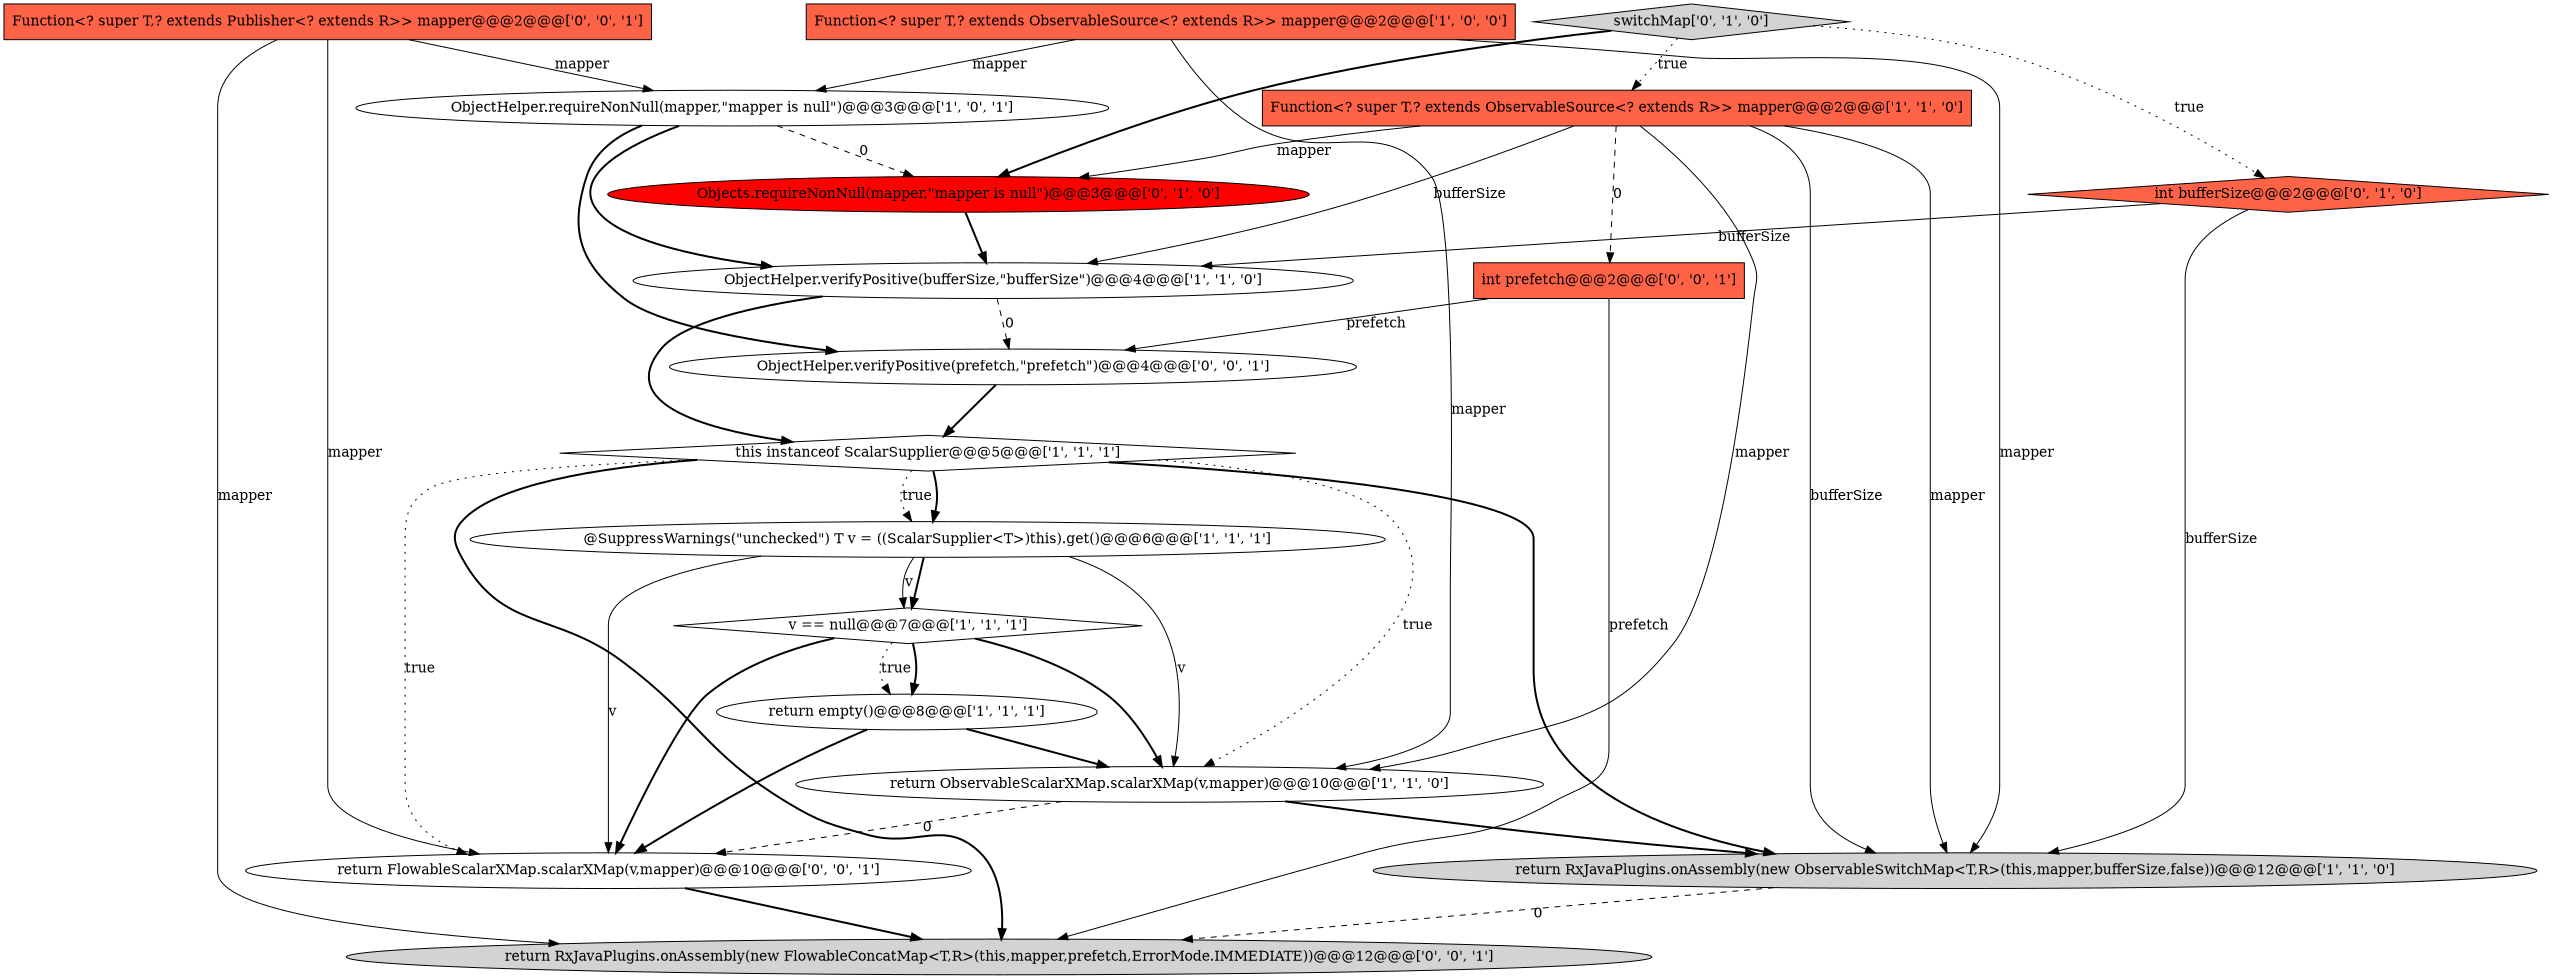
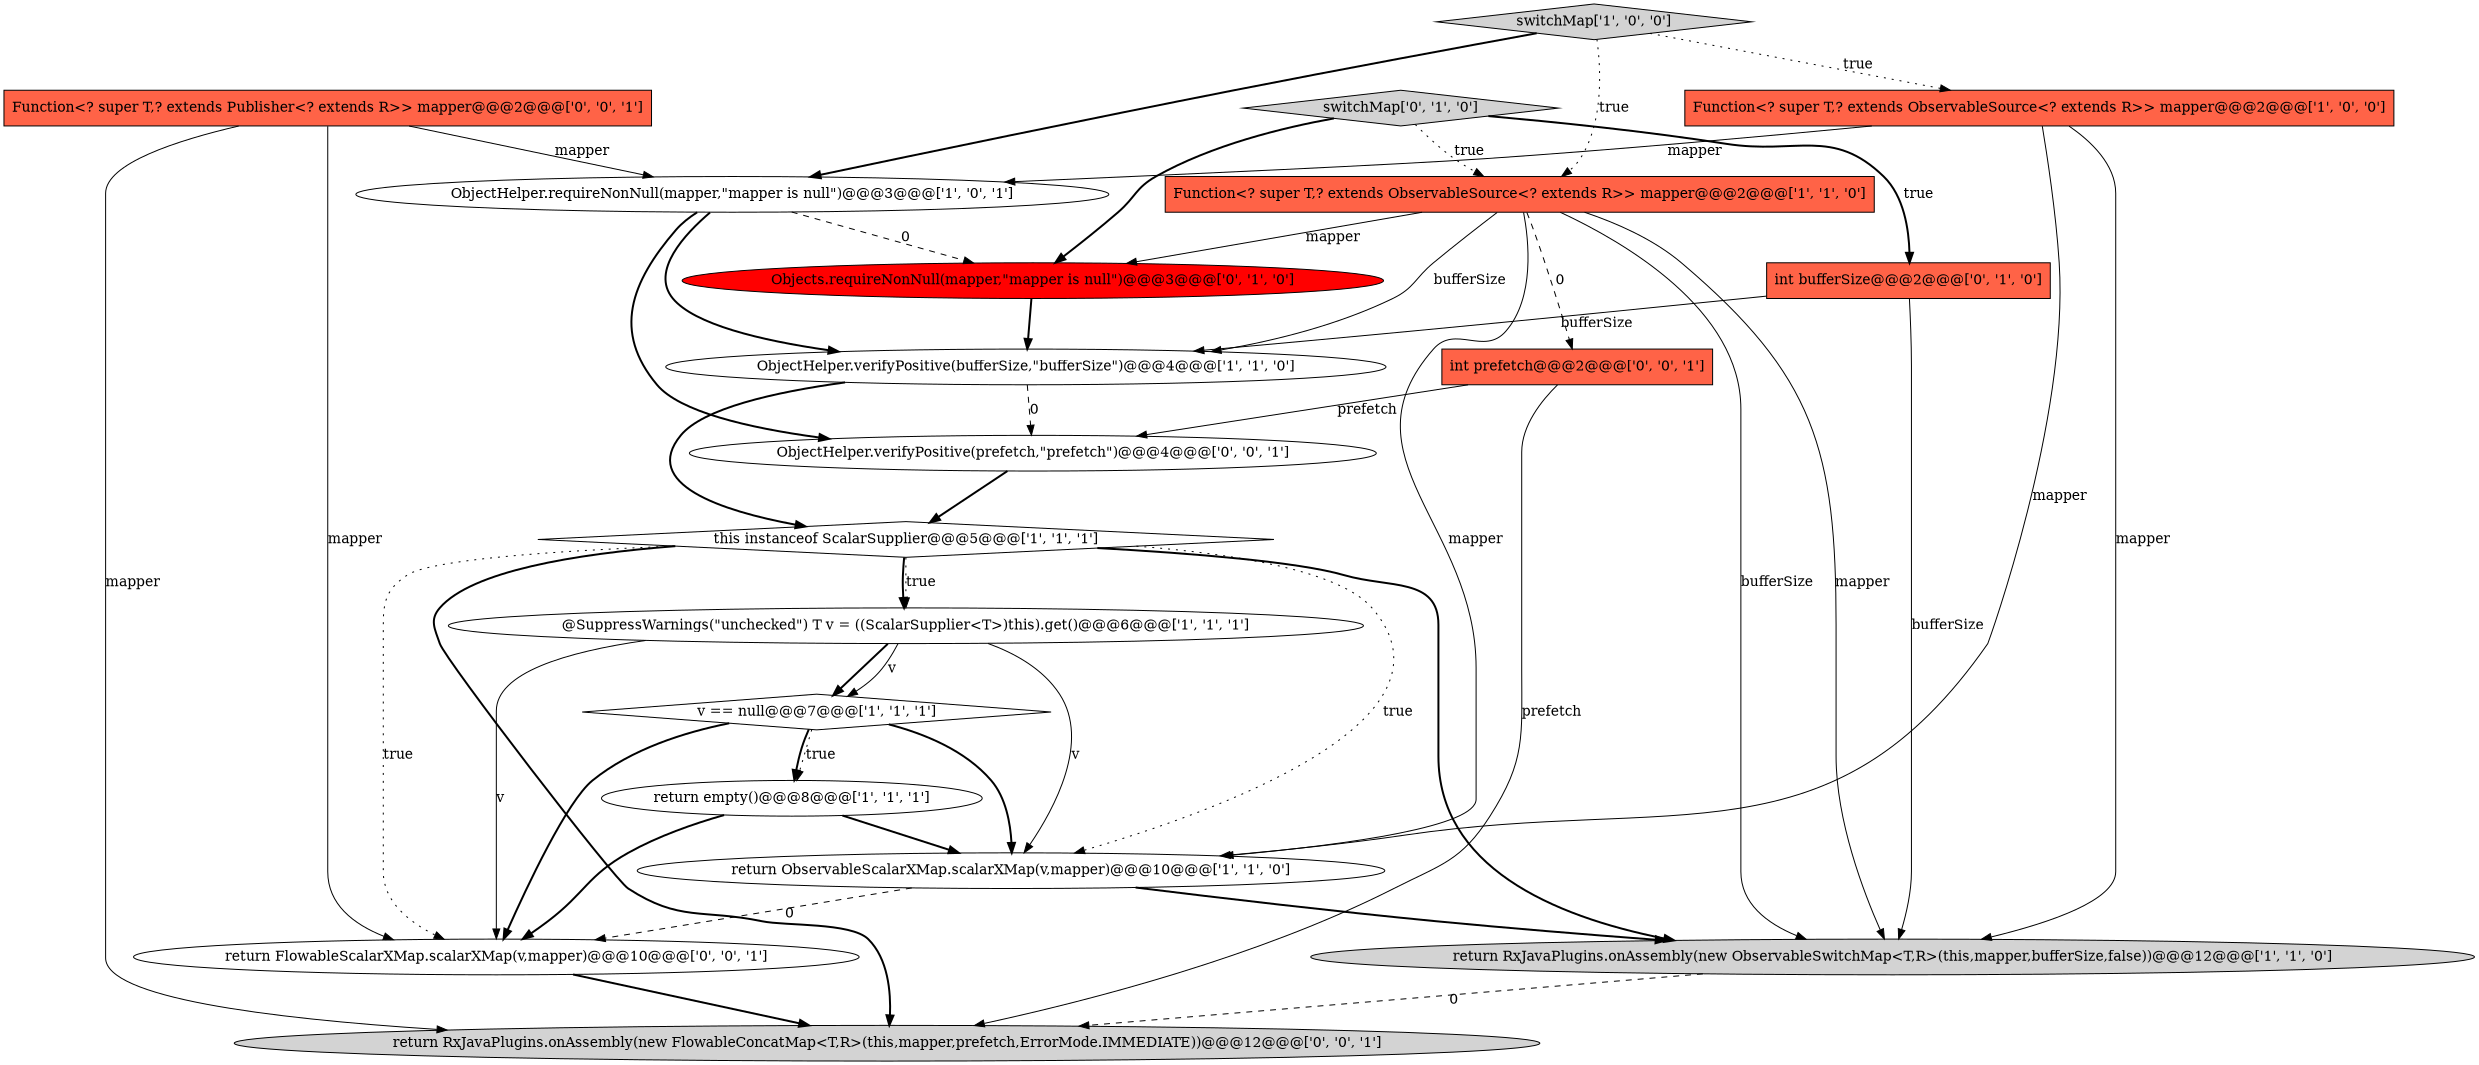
none -> (1594, 22)
(2045, 68) -> (1743, 146)
(2288, 194) -> (1908, 281)
